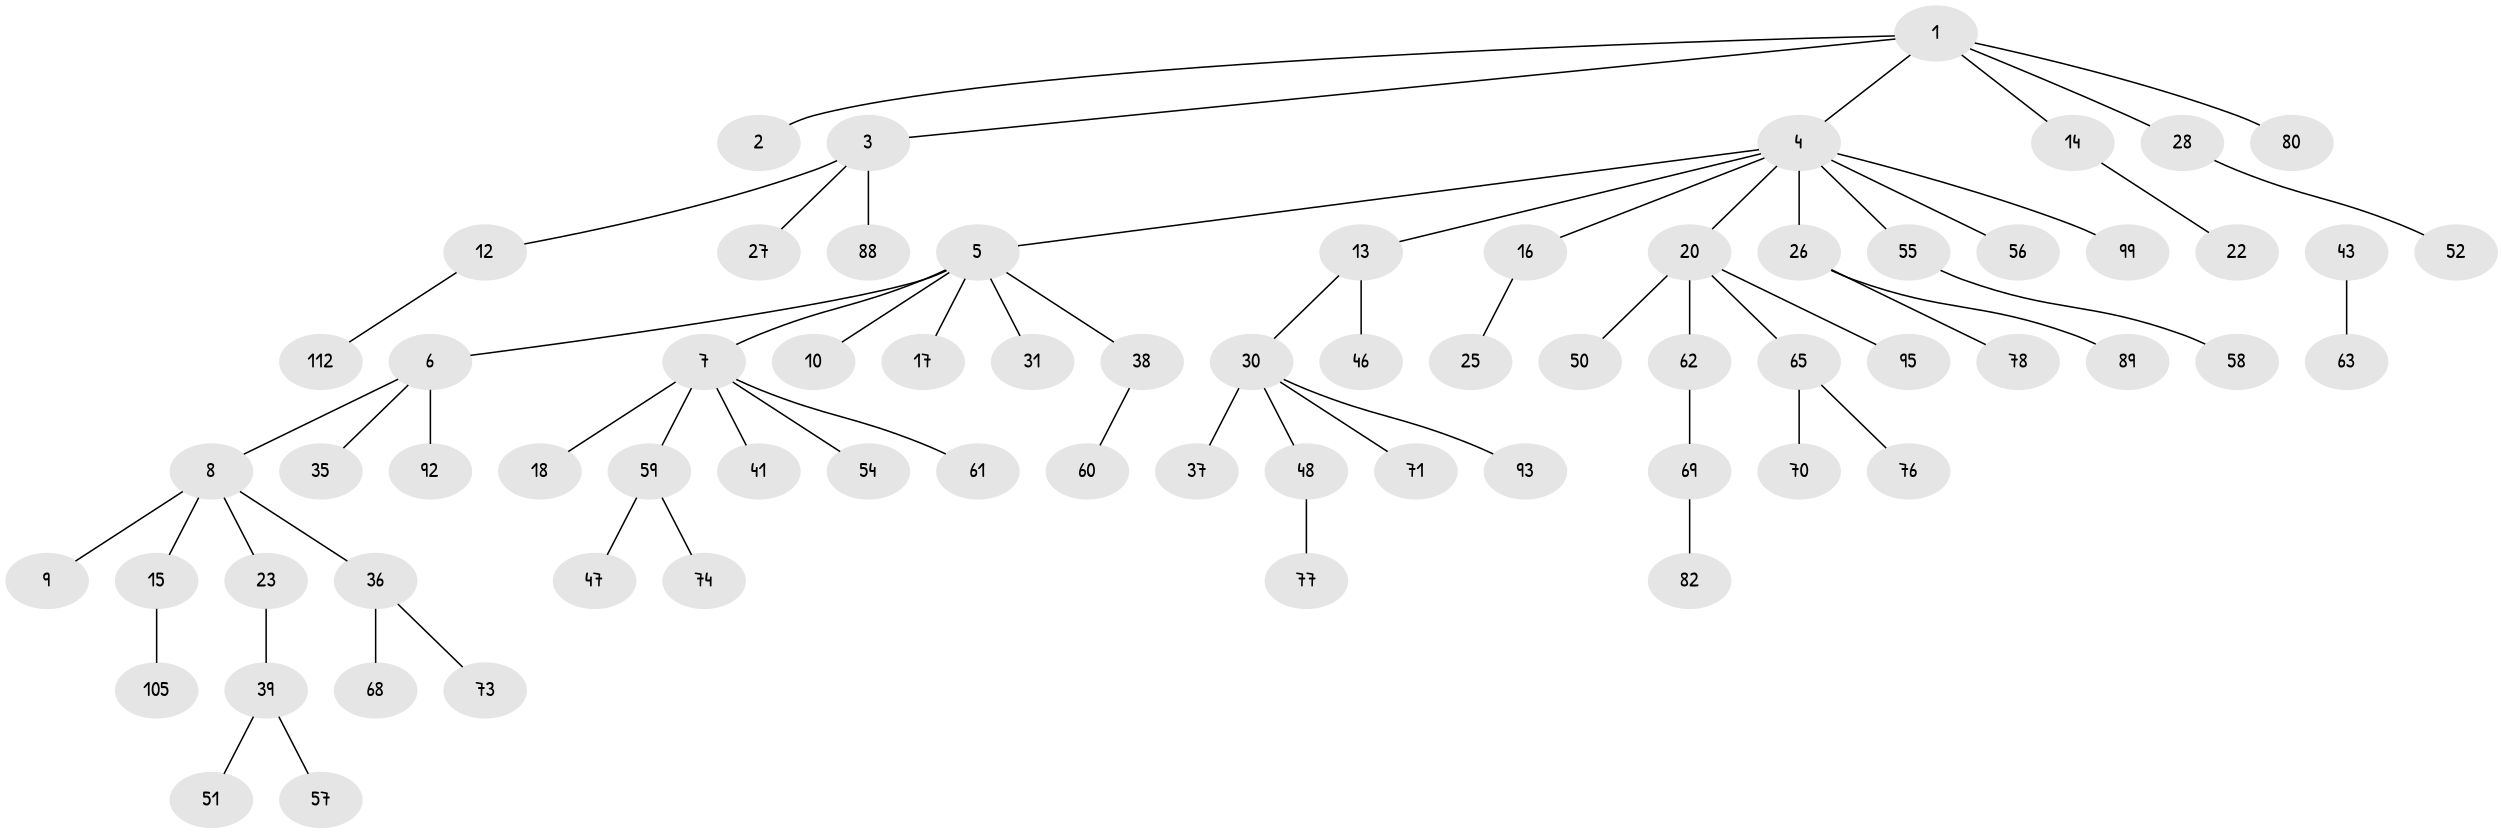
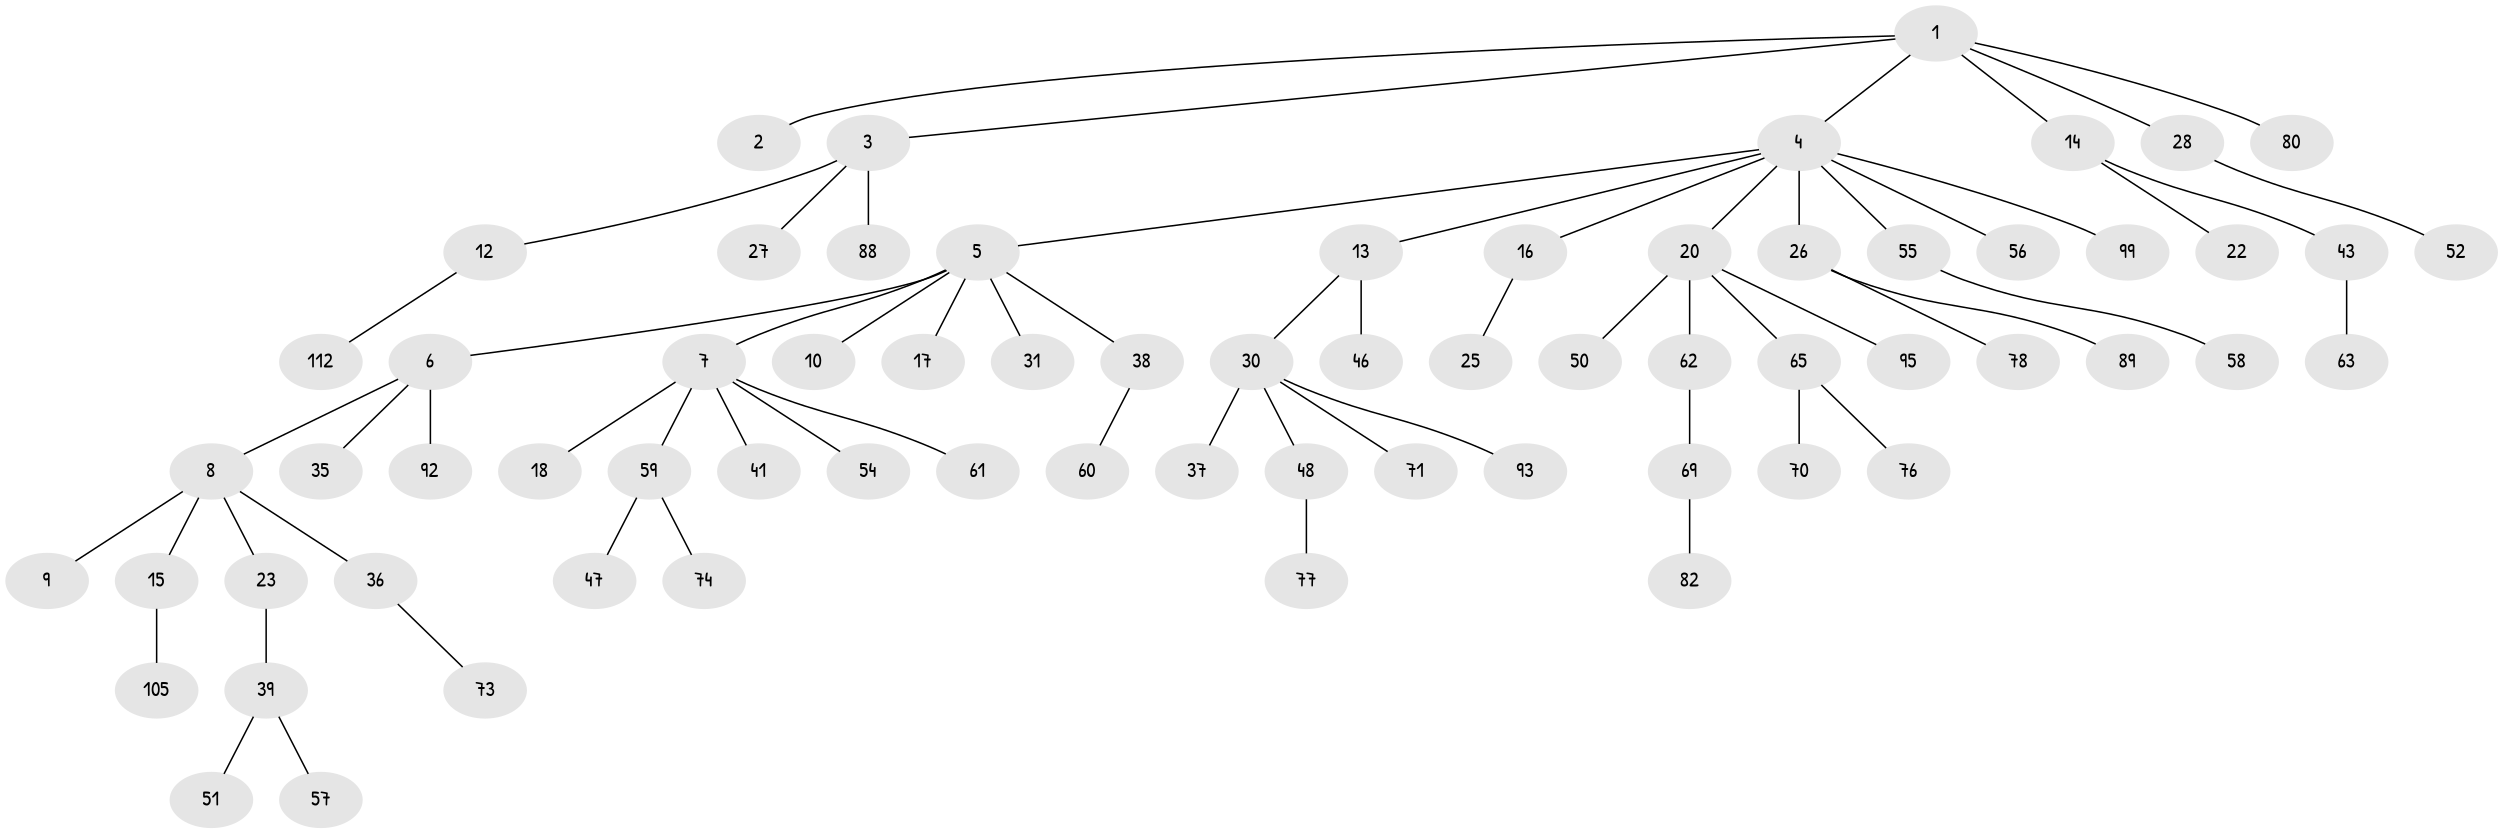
none -> (2210, 198)
(376, 690) -> none
